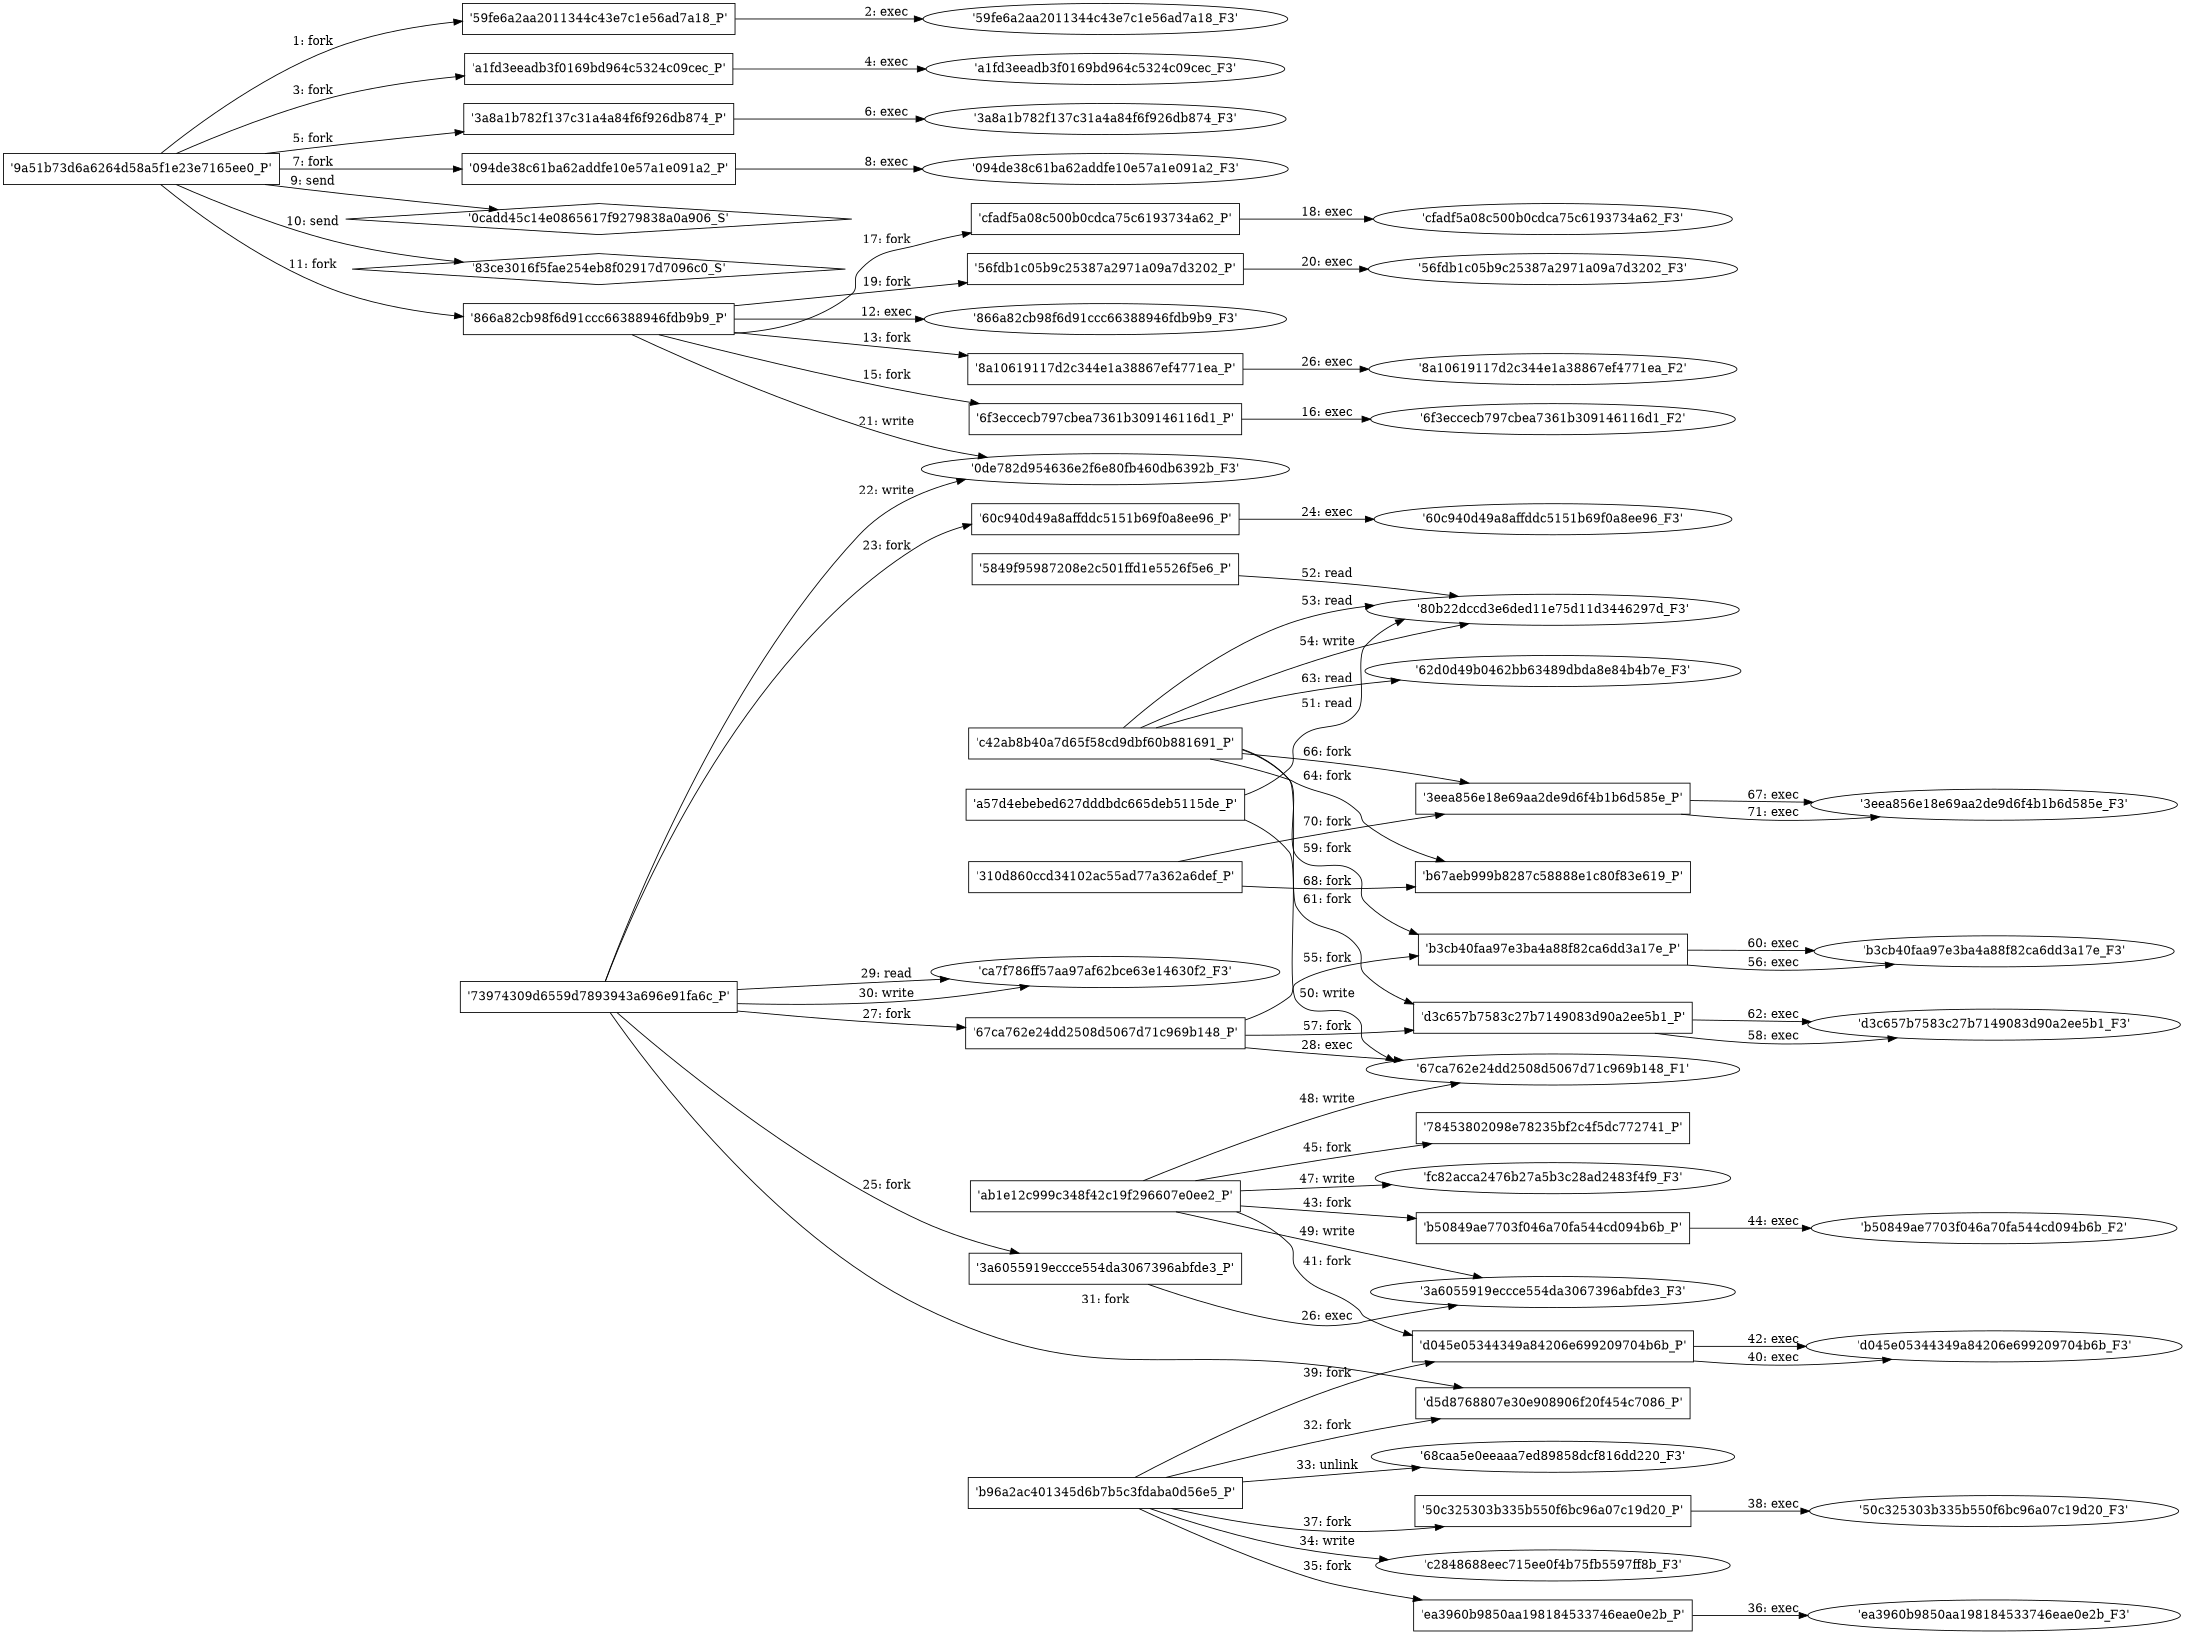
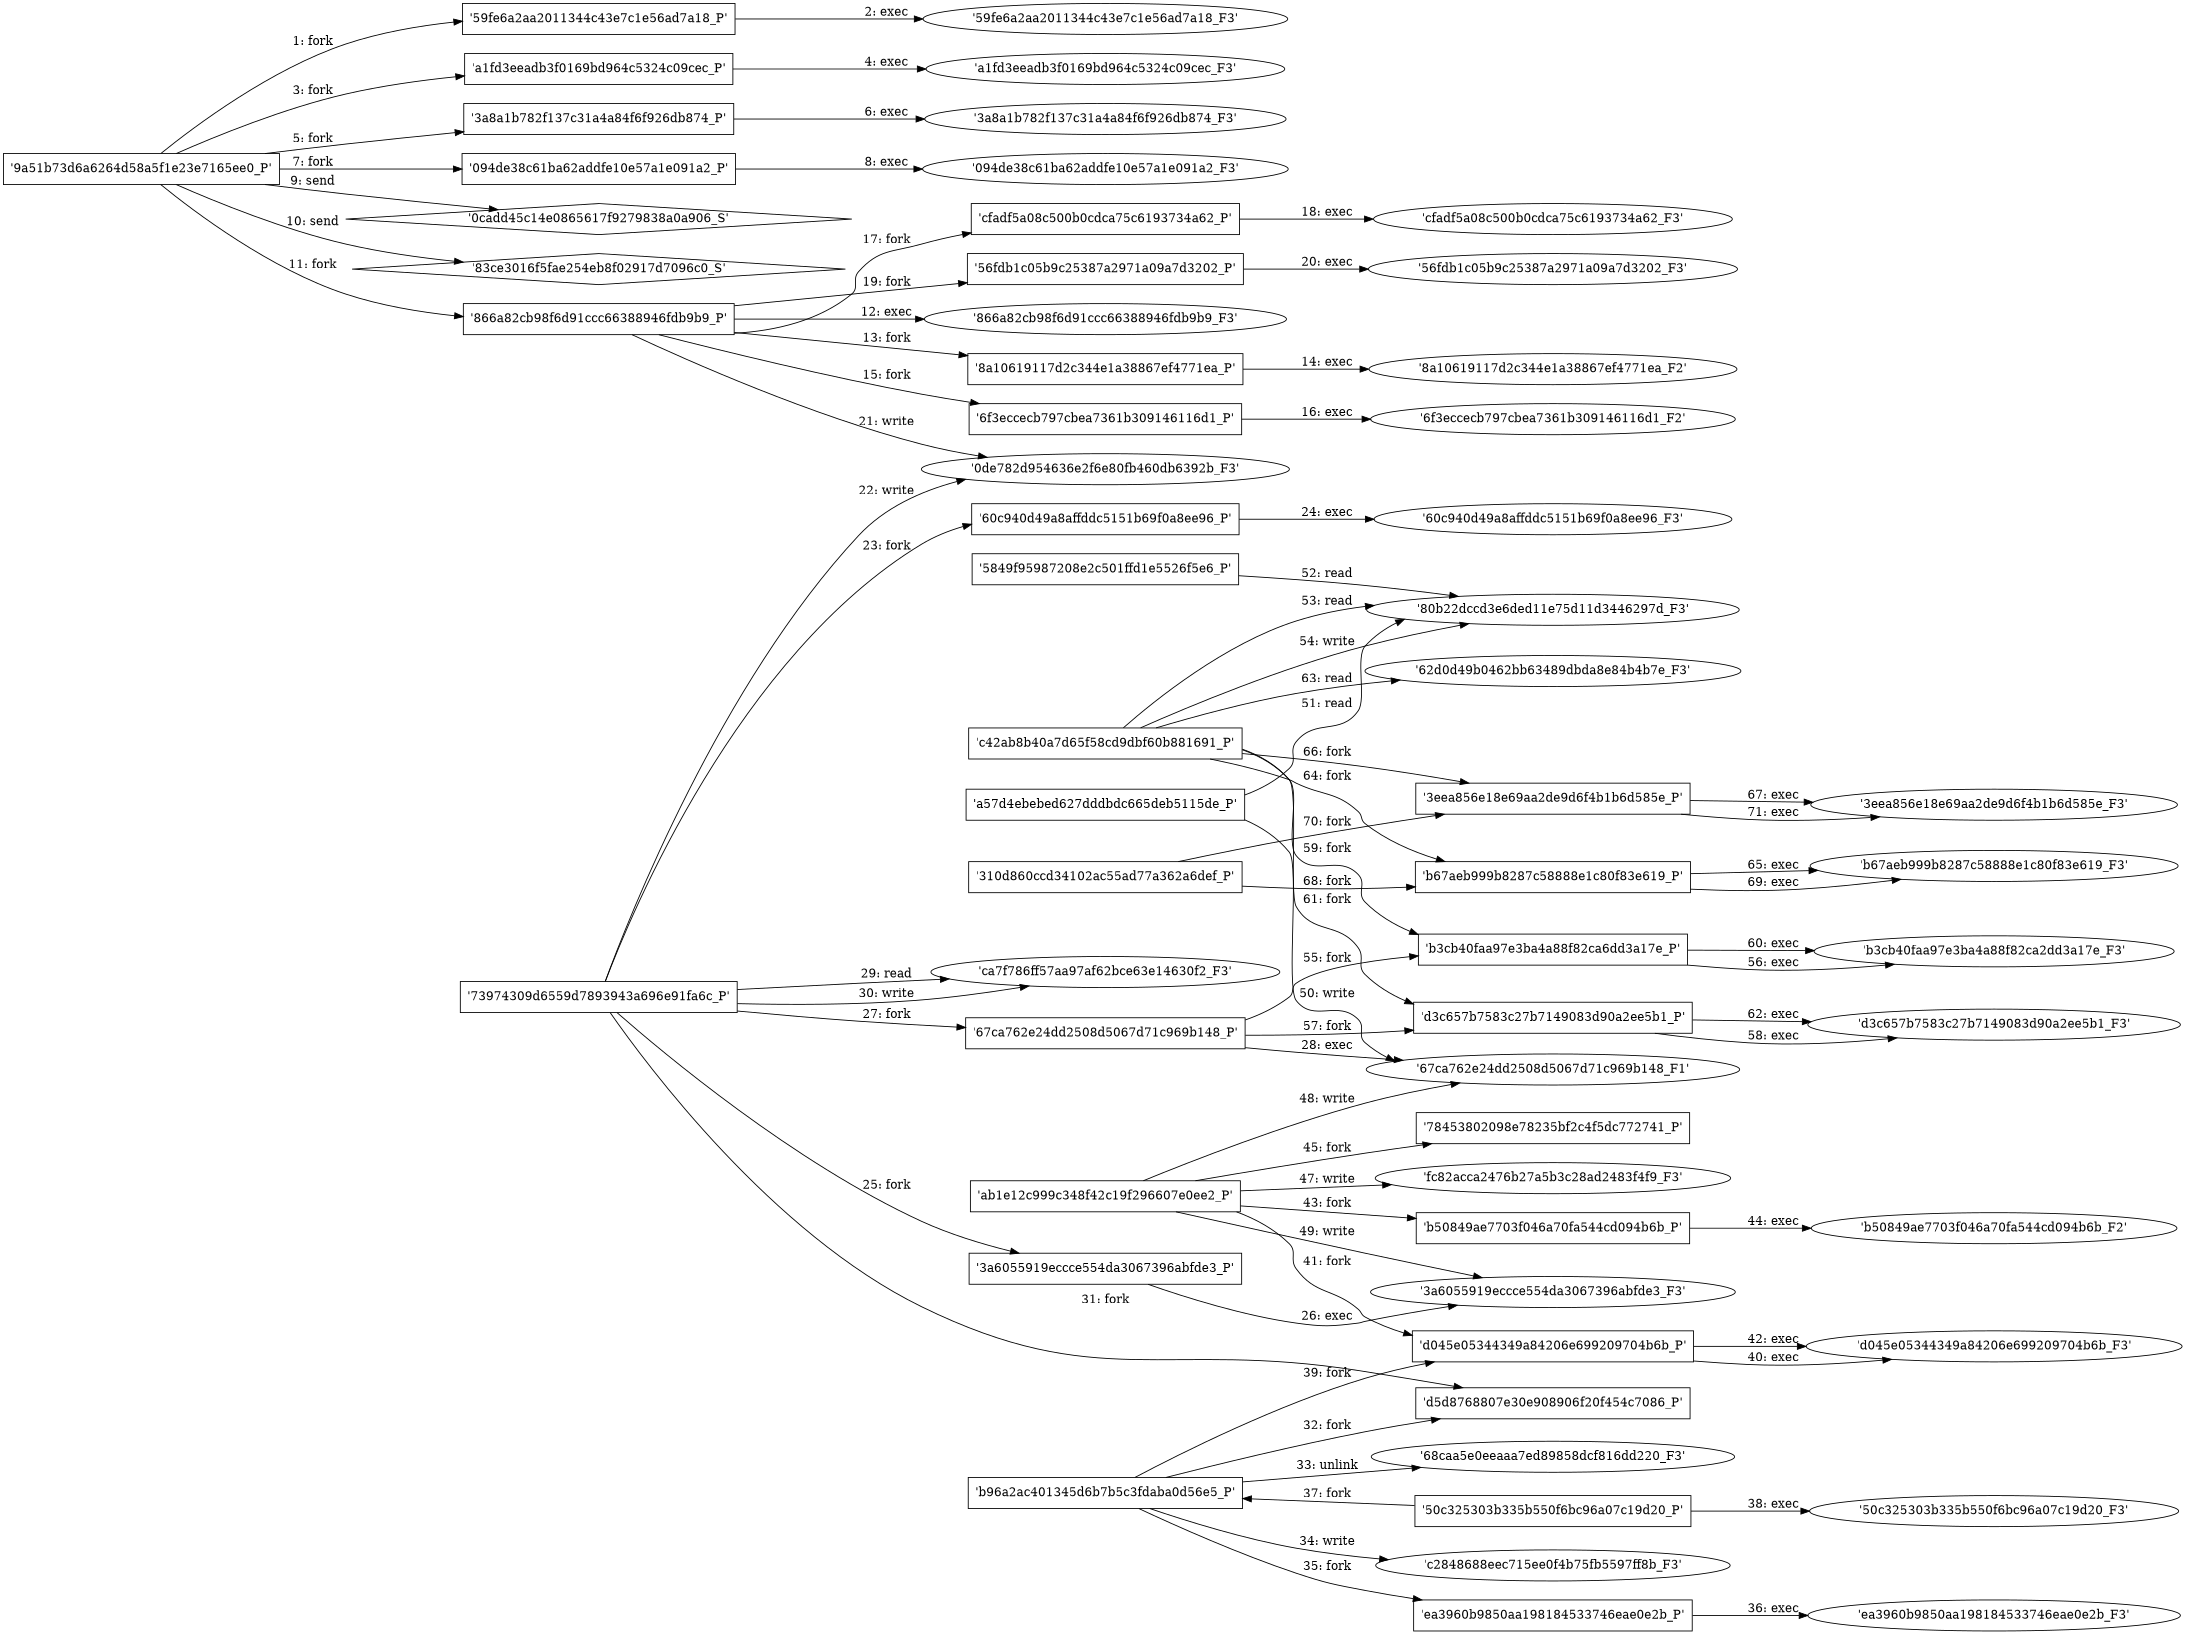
(1327, 363) -> (1327, 363)
none -> (1994, 866)
(1994, 951) -> (1994, 951)
(1302, 1530) -> (1333, 1502)
